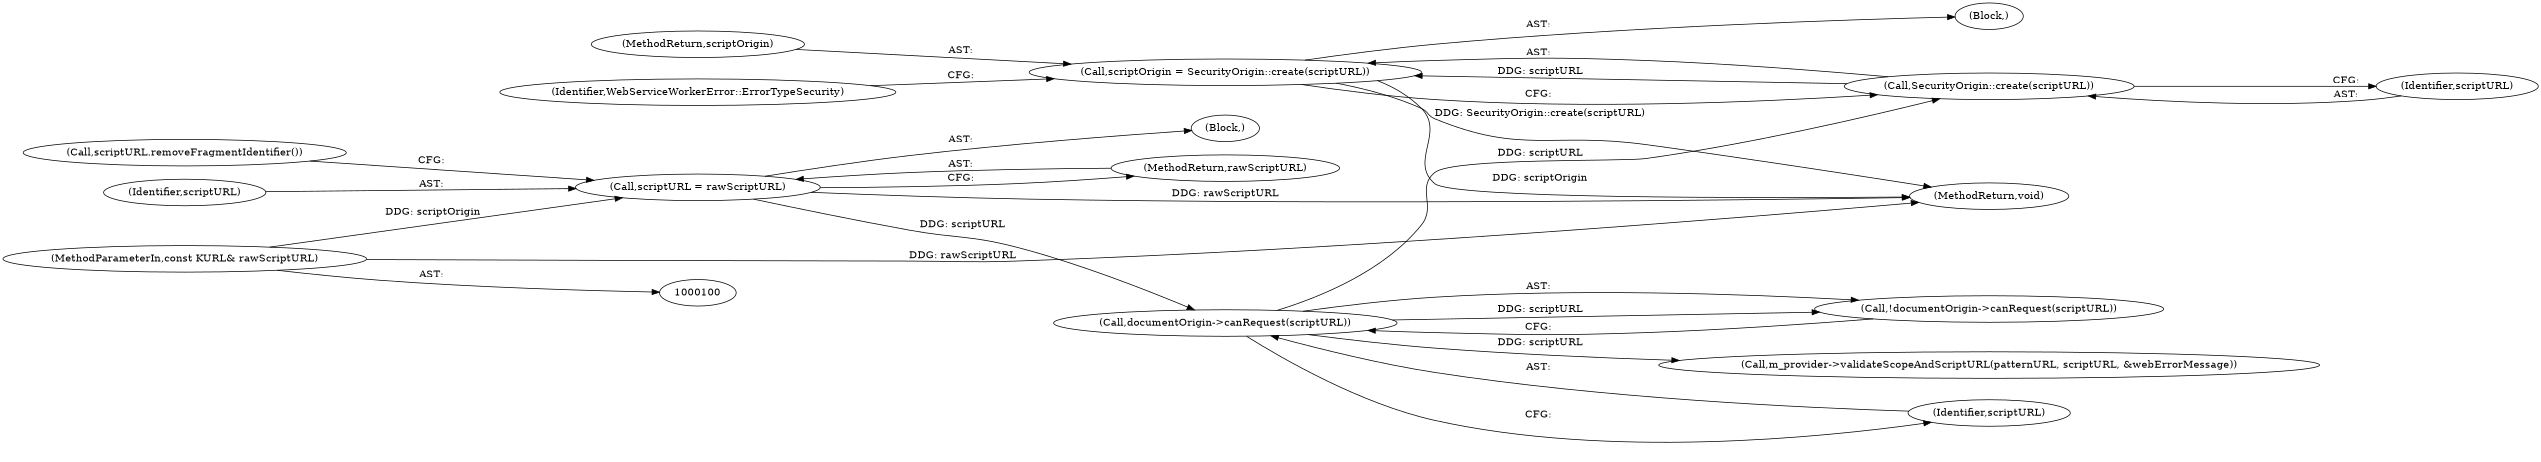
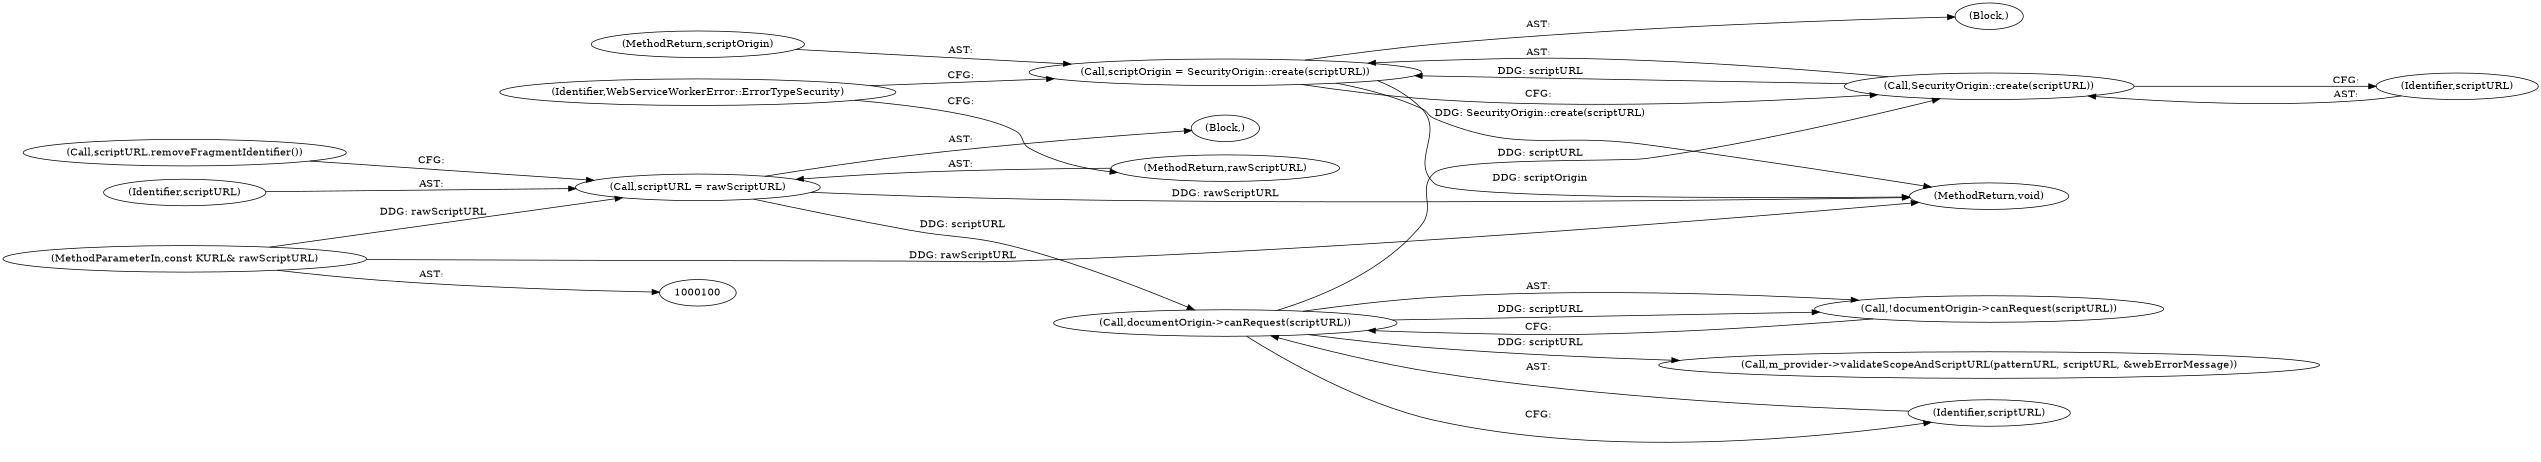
(973, 185) -> (989, 121)
(433, 212) -> (433, 212)
